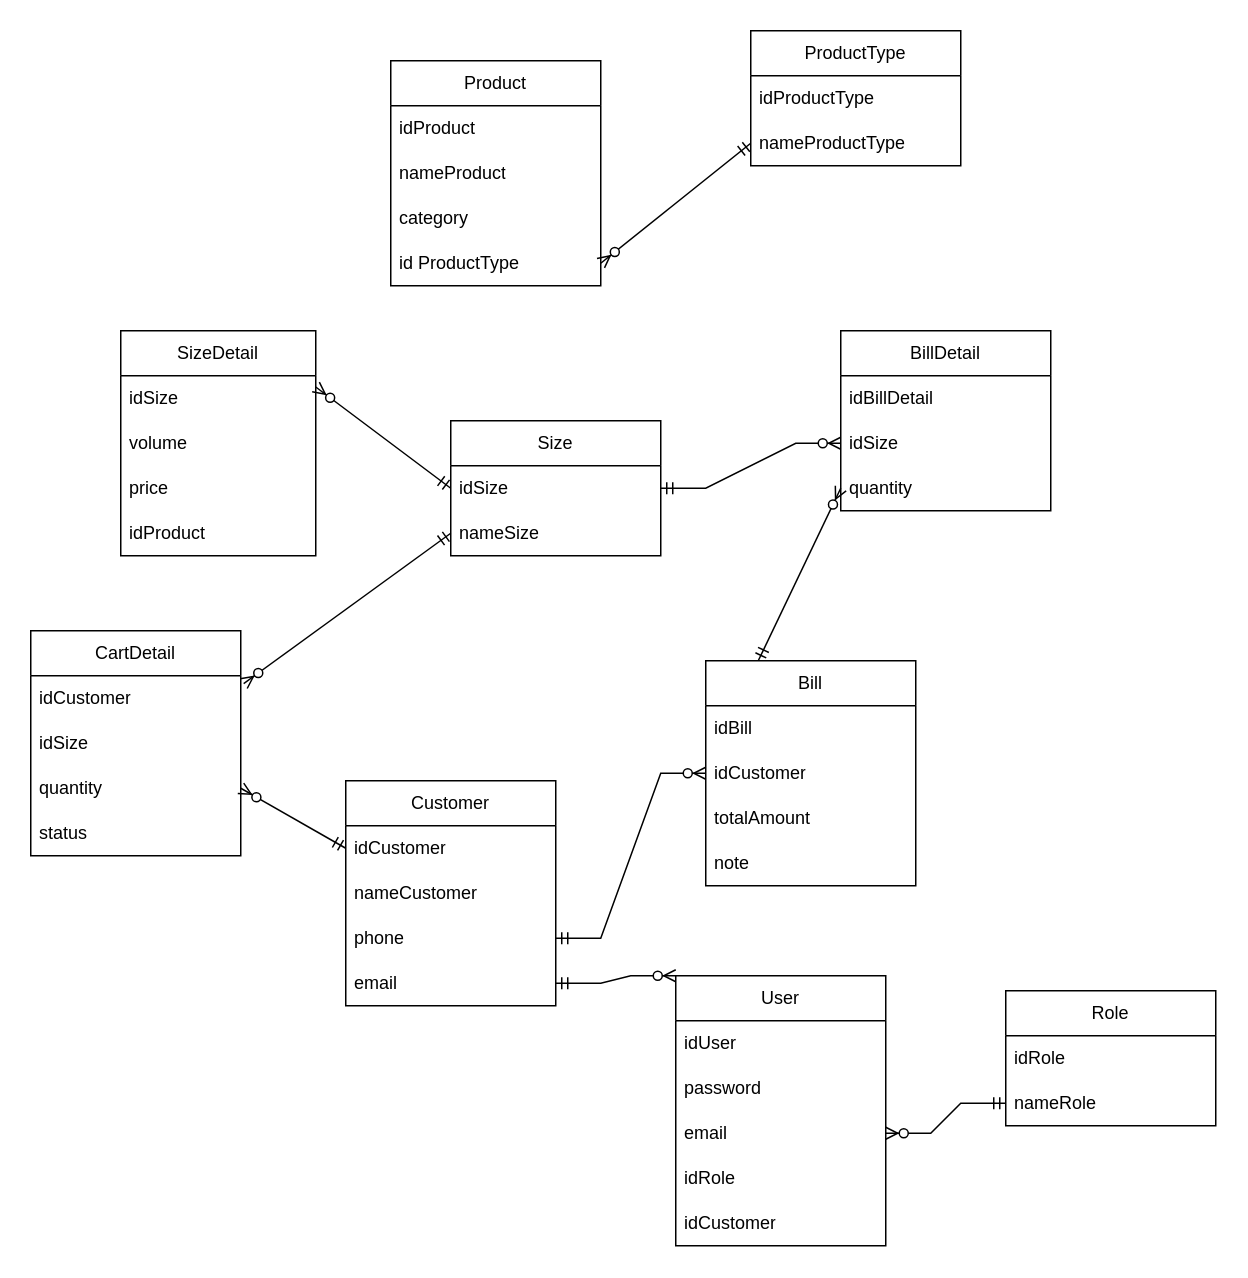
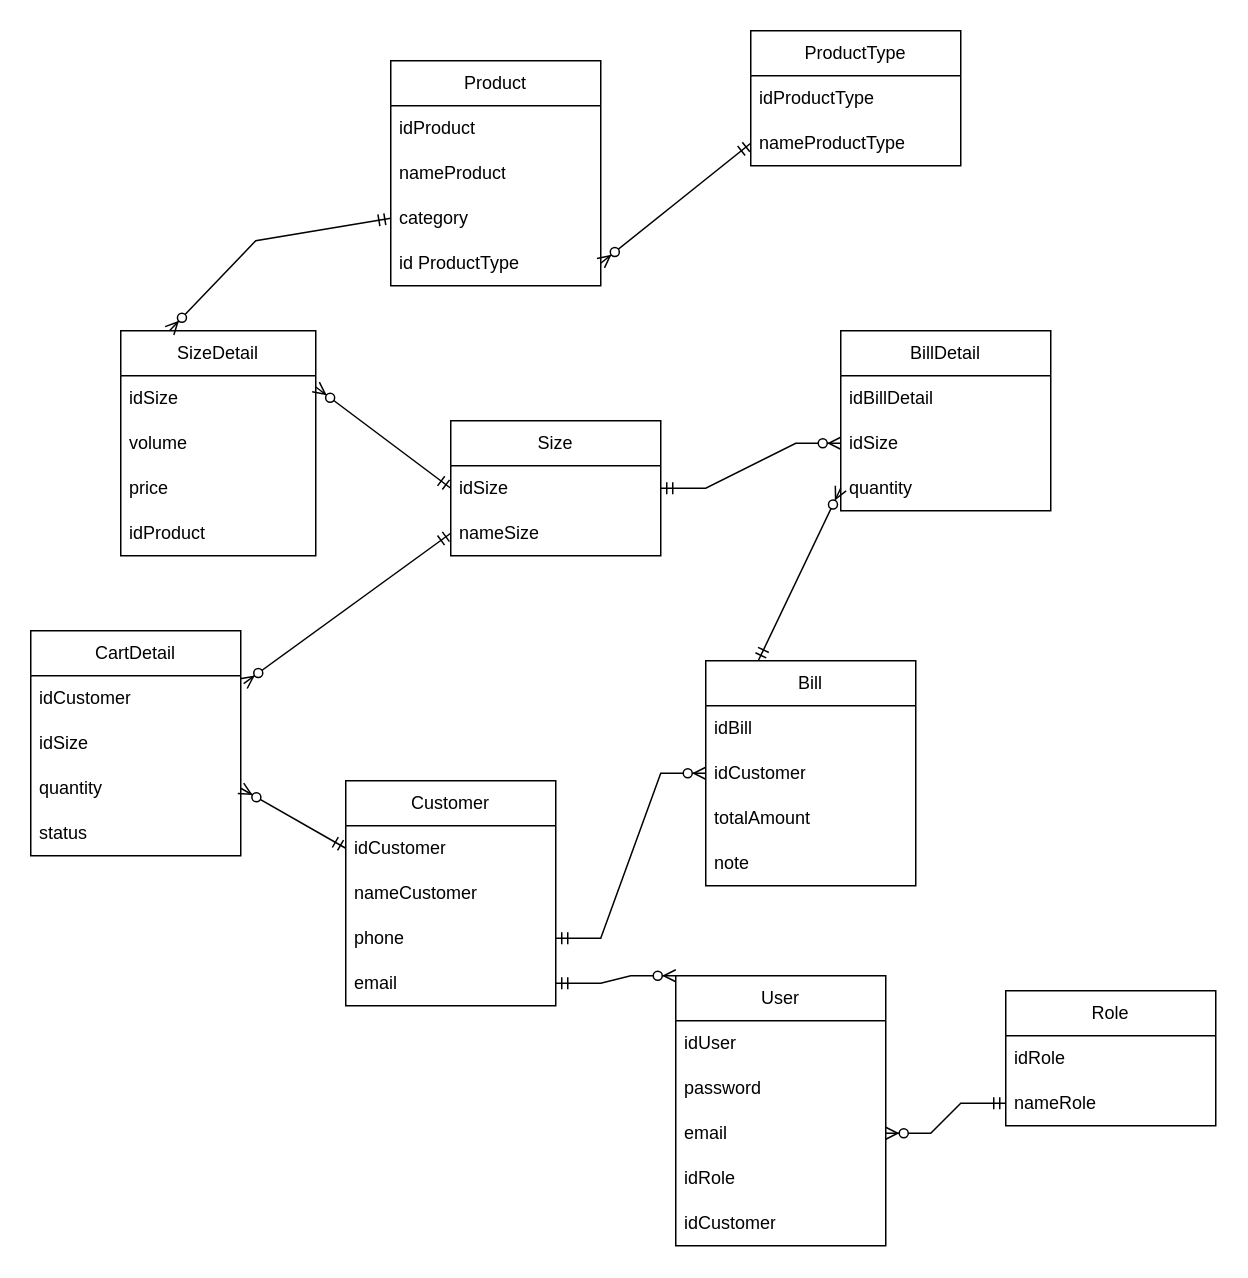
none -> (261, 240)
